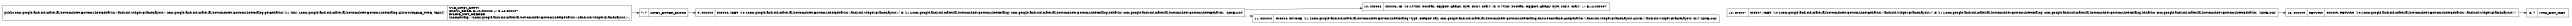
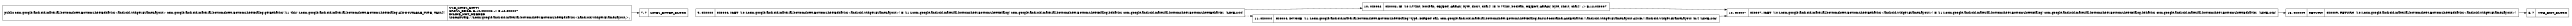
none -> (1667, 9)
(691, 13) -> none
(2552, 13) -> (2552, 13)
none -> (1722, 16)
